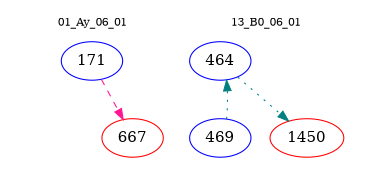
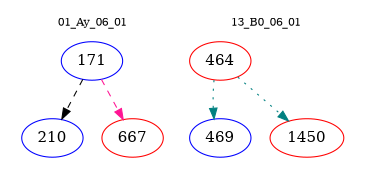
(220, 61) -> (220, 61)
(227, 105) -> (213, 94)
none -> (52, 138)
